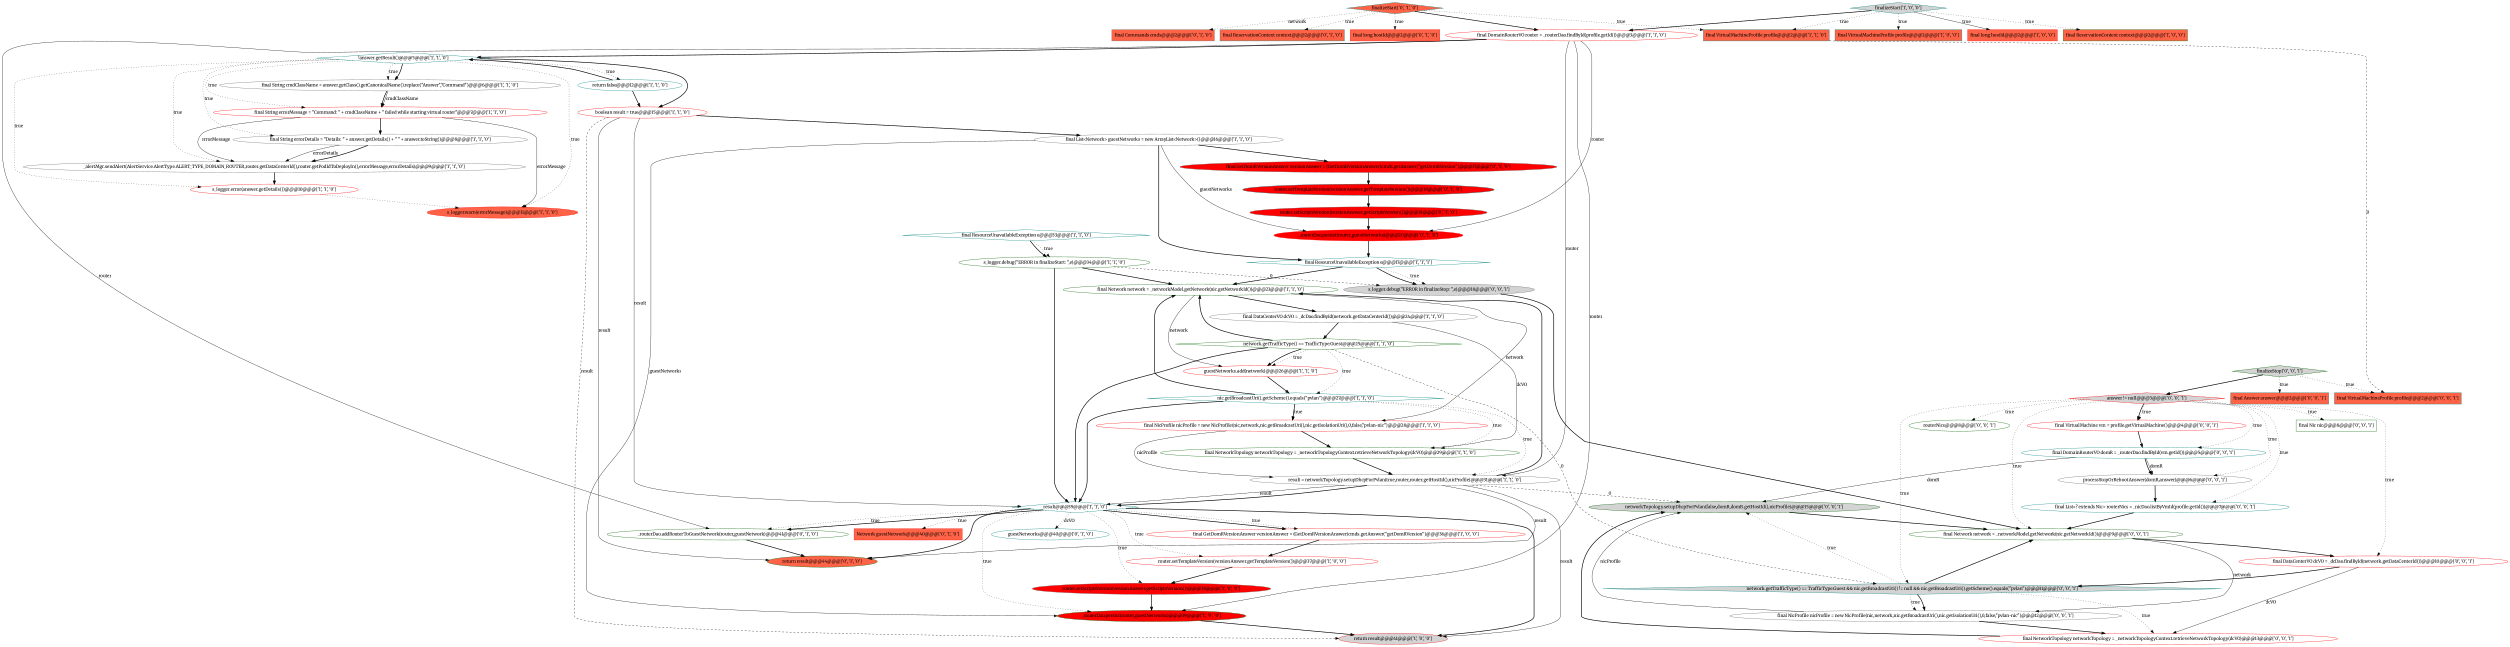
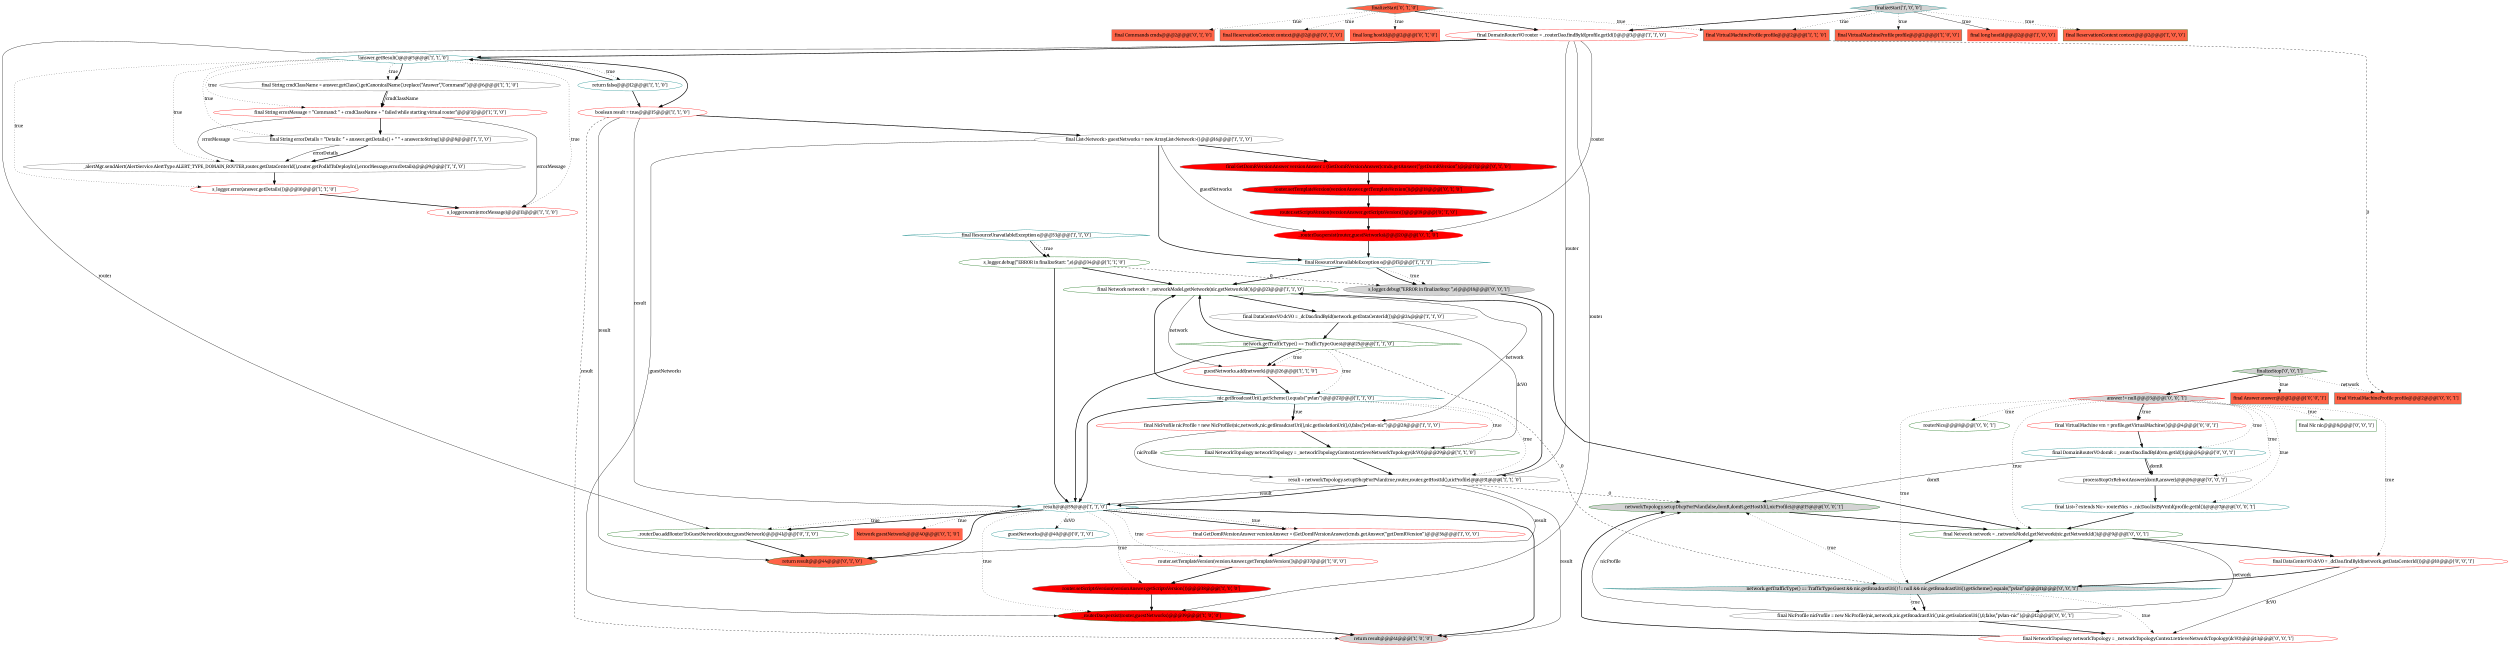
(1297, 22) -> (1297, 22)
(388, 201) -> (388, 201)
(502, 212) -> (502, 212)
(2350, 385) -> (2350, 385)
